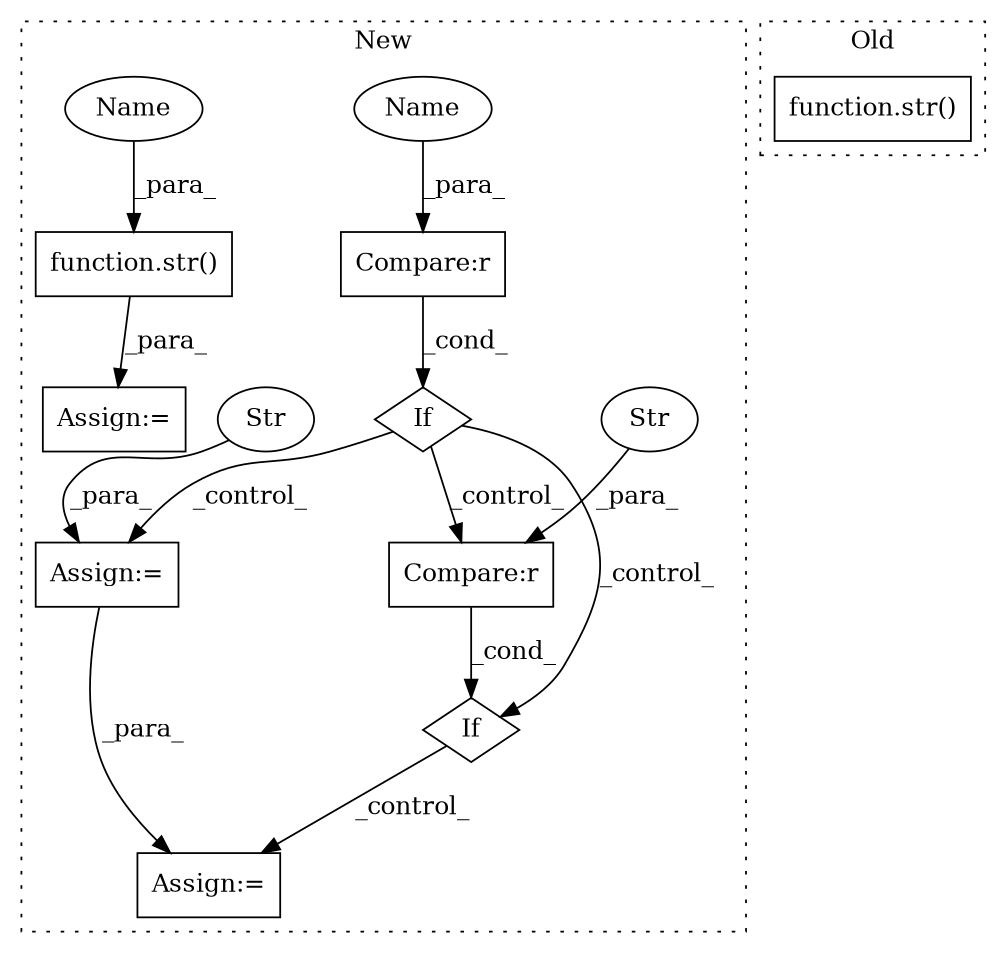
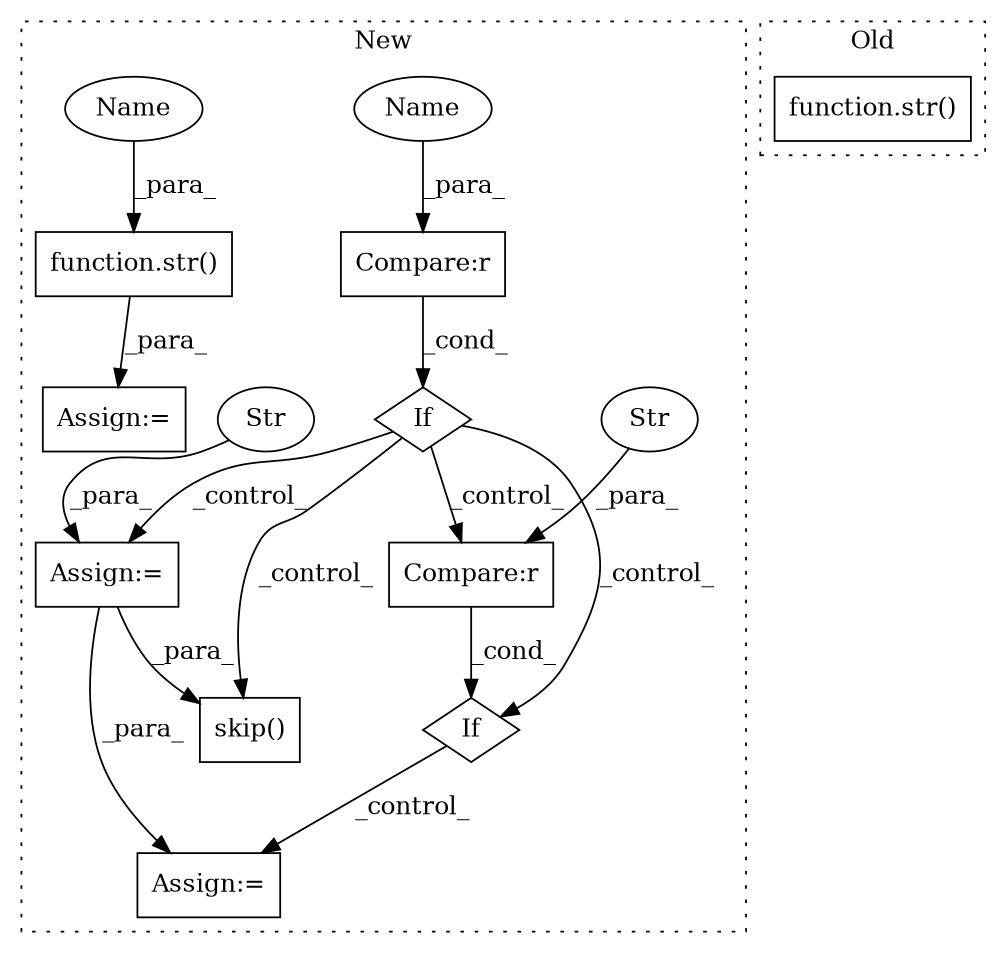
none -> (250, 730)
